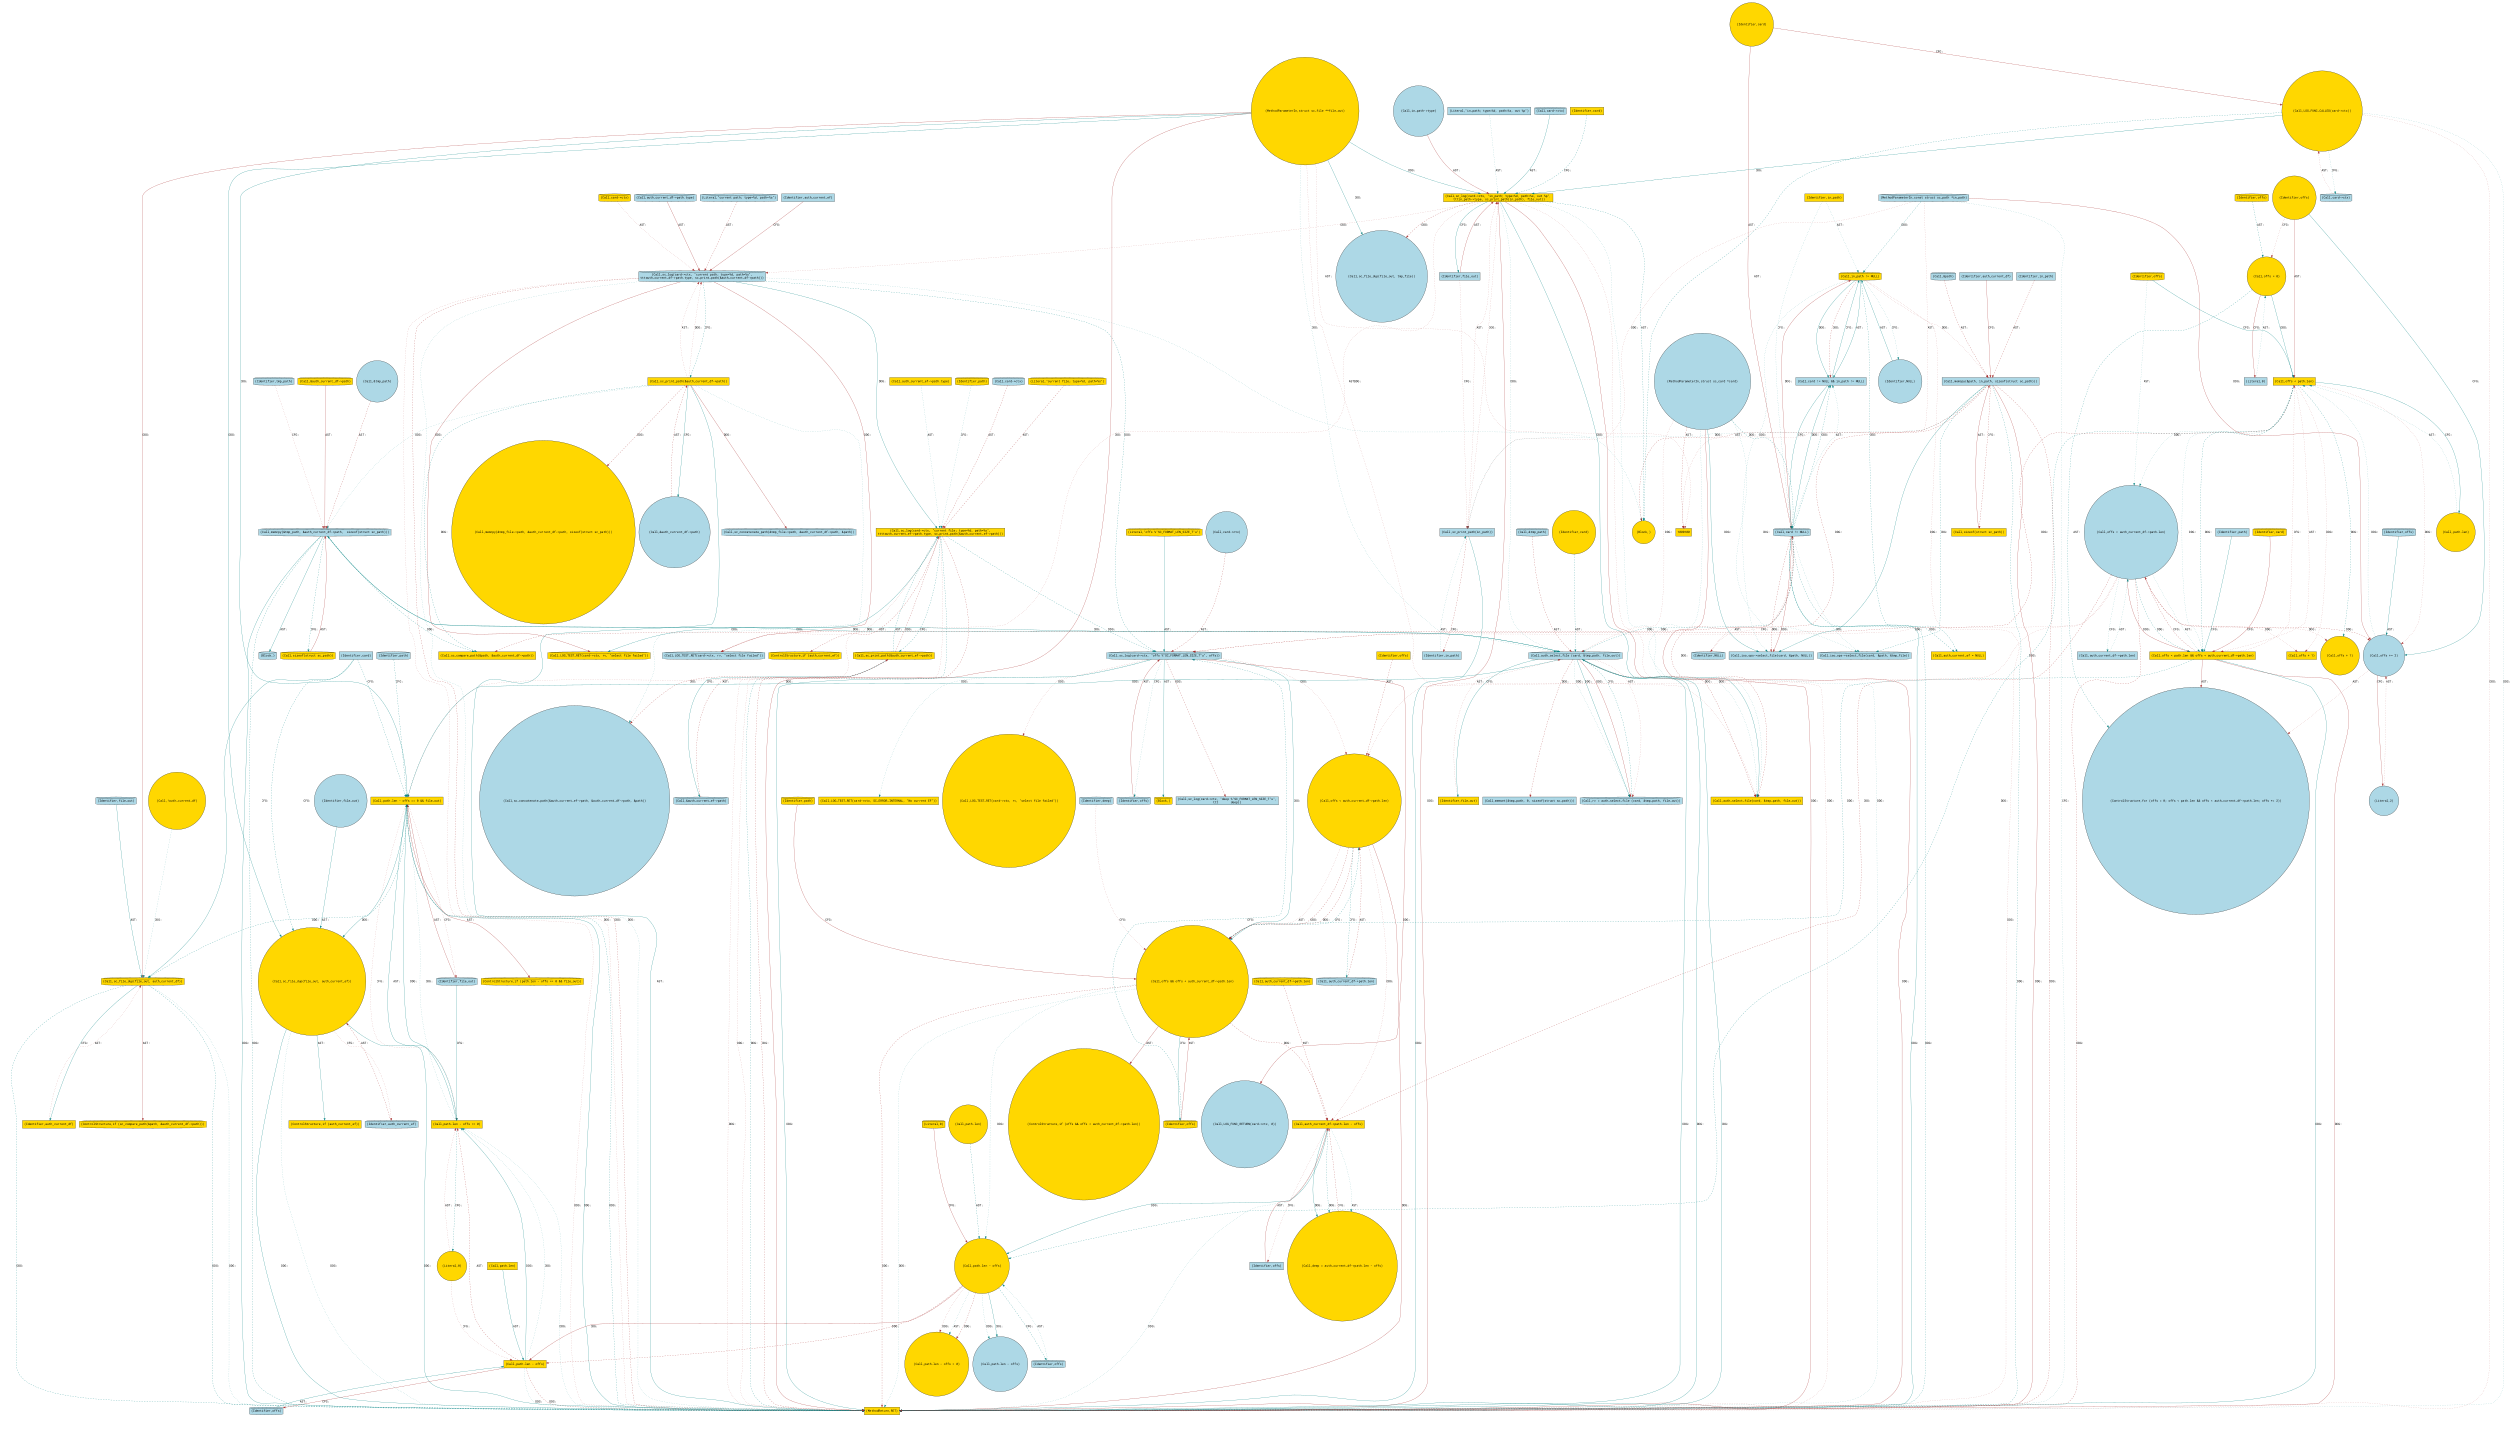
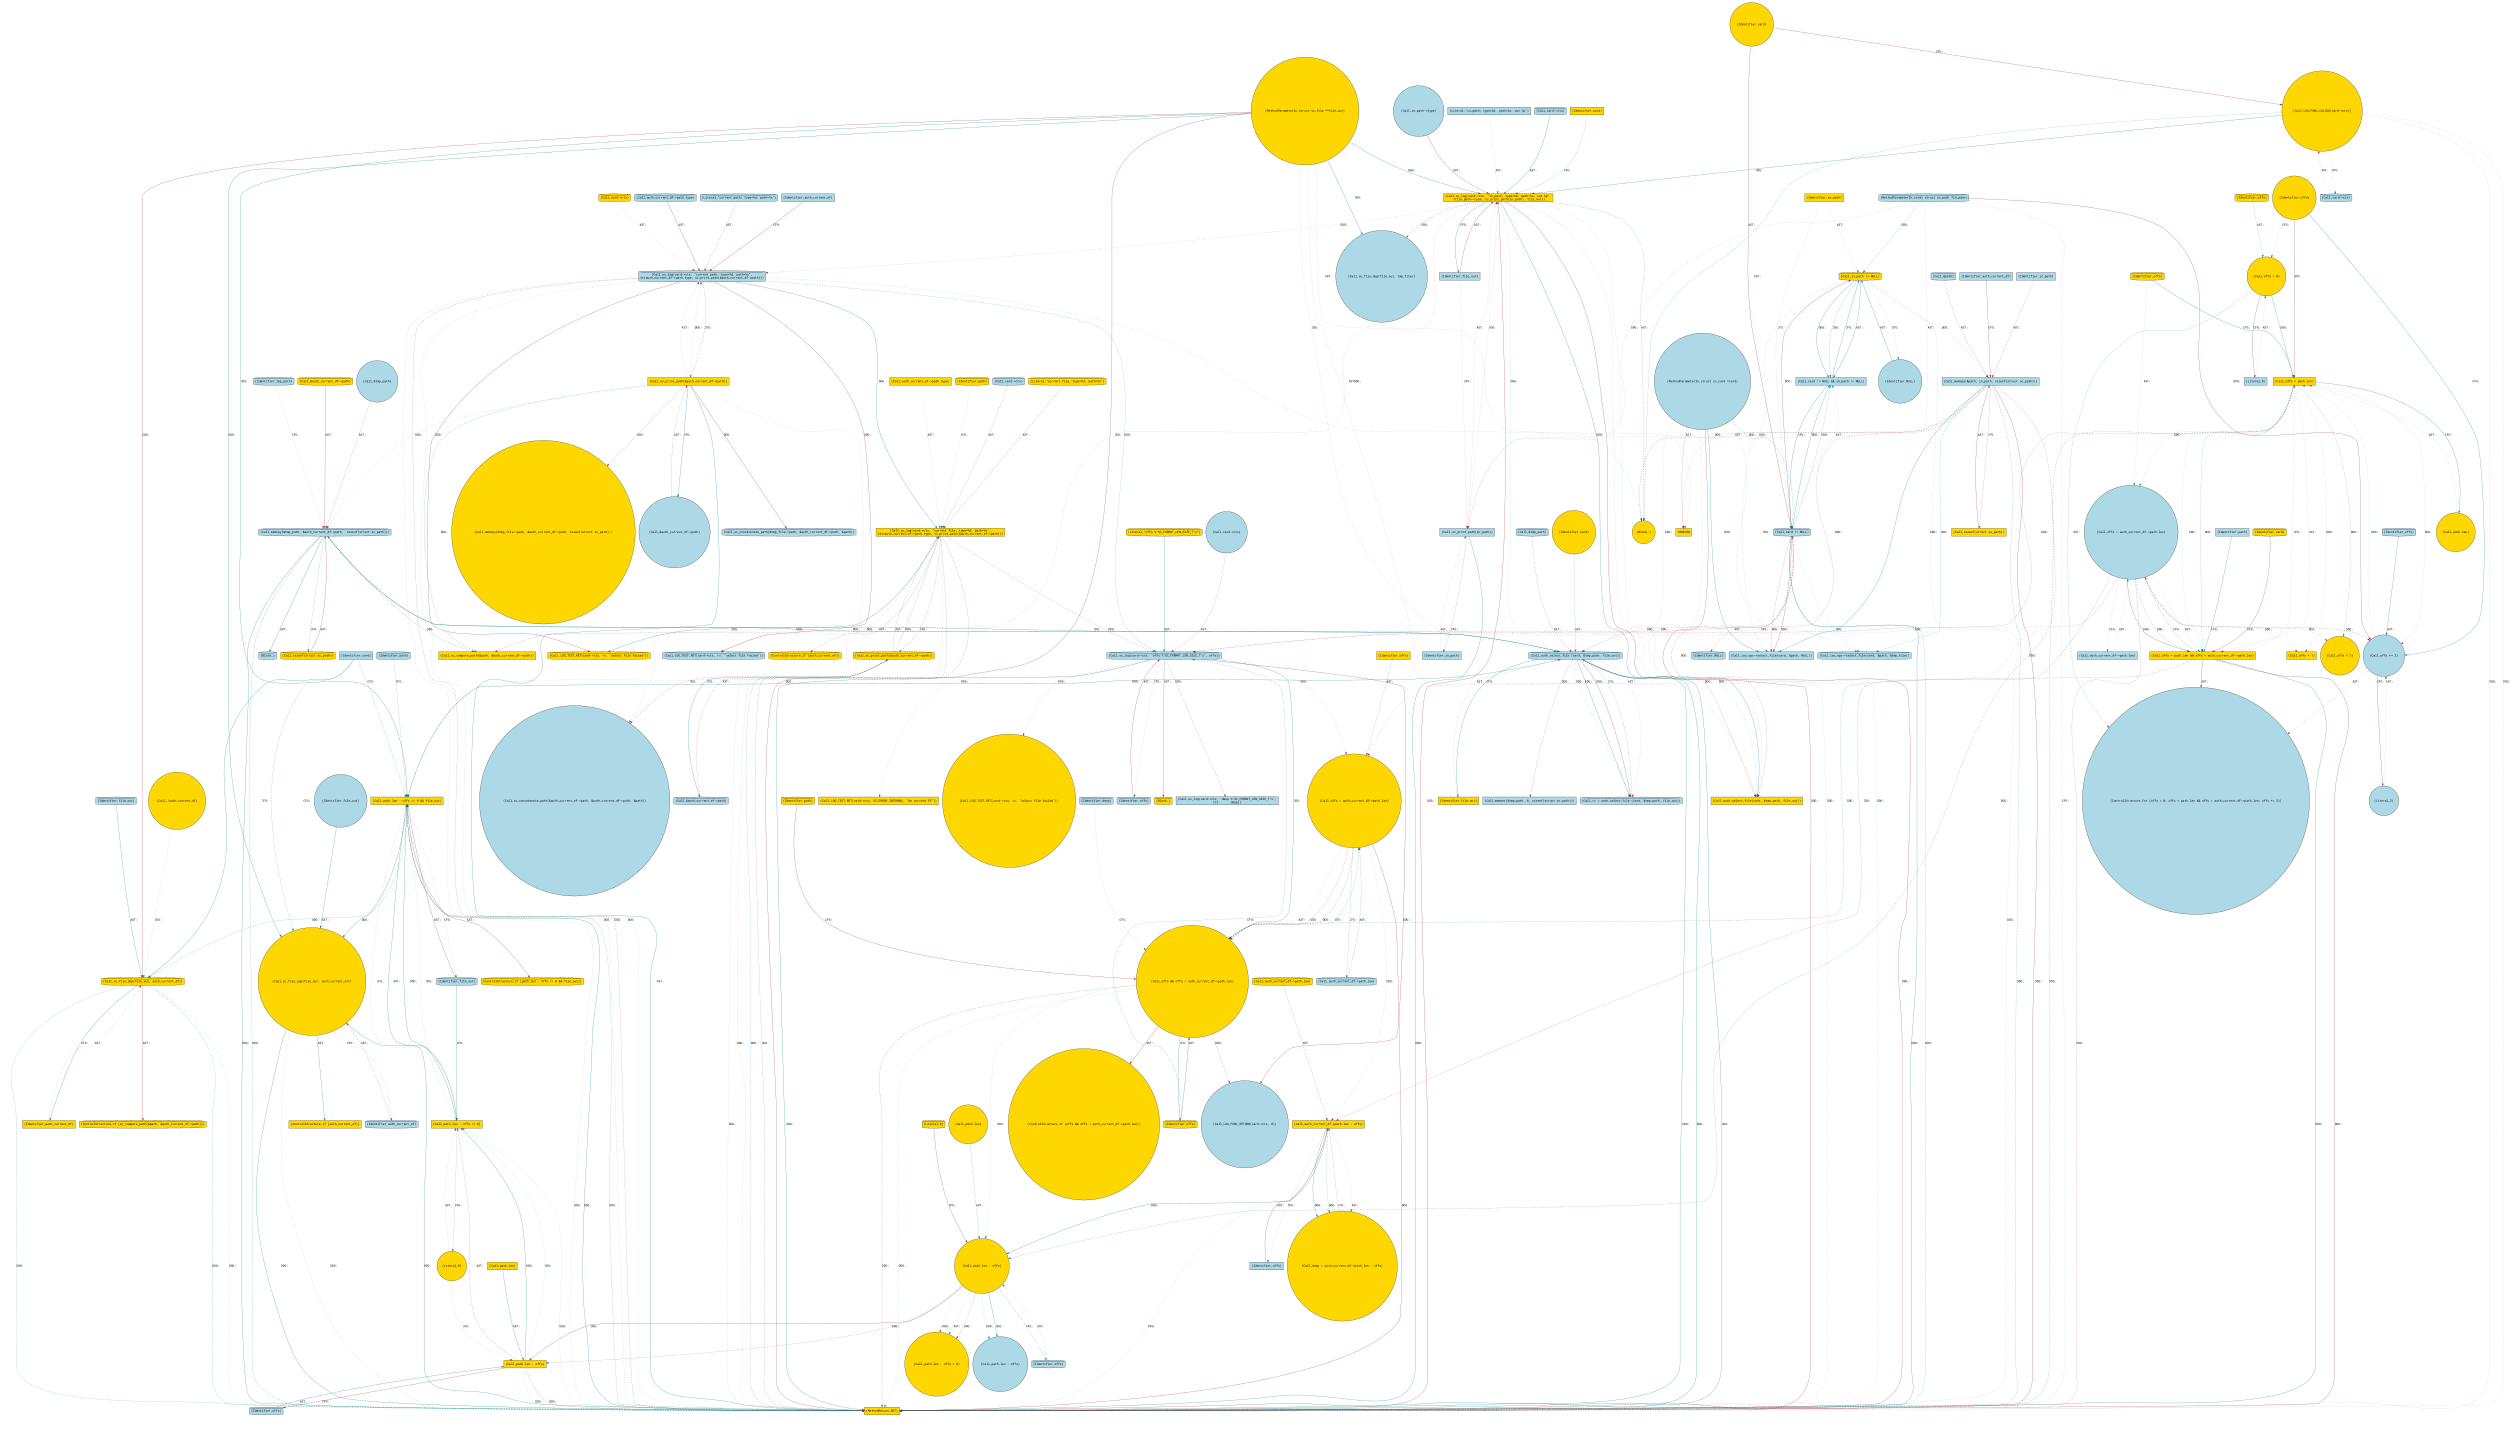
(1959, 656) -> none
(1295, 1053) -> (1220, 1058)
